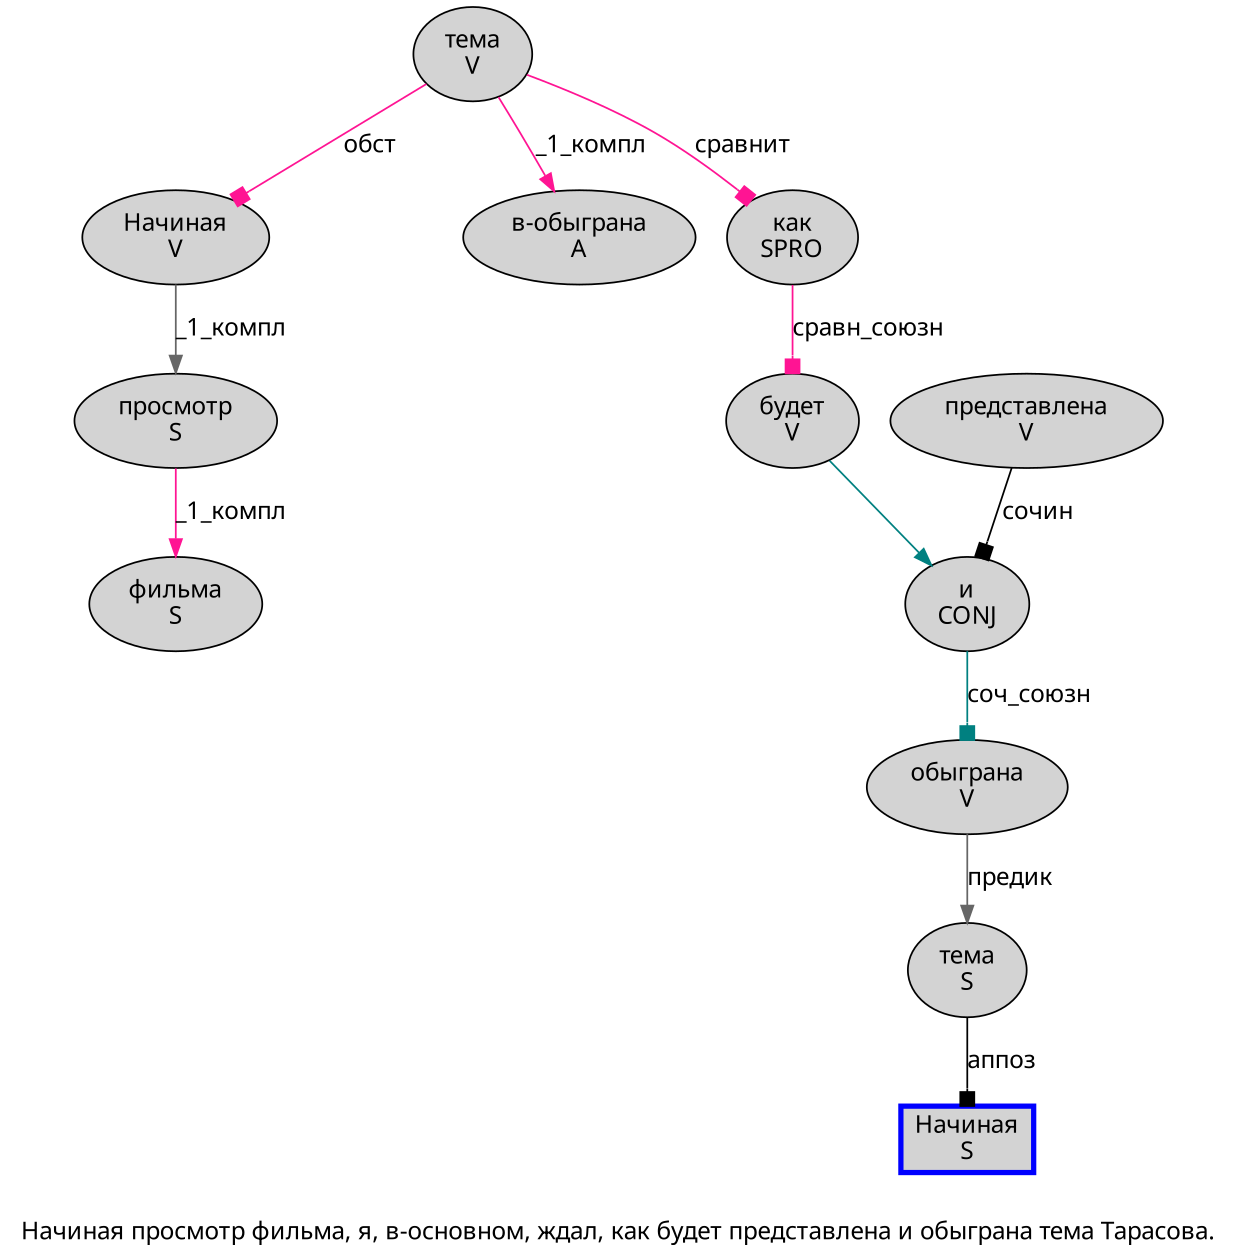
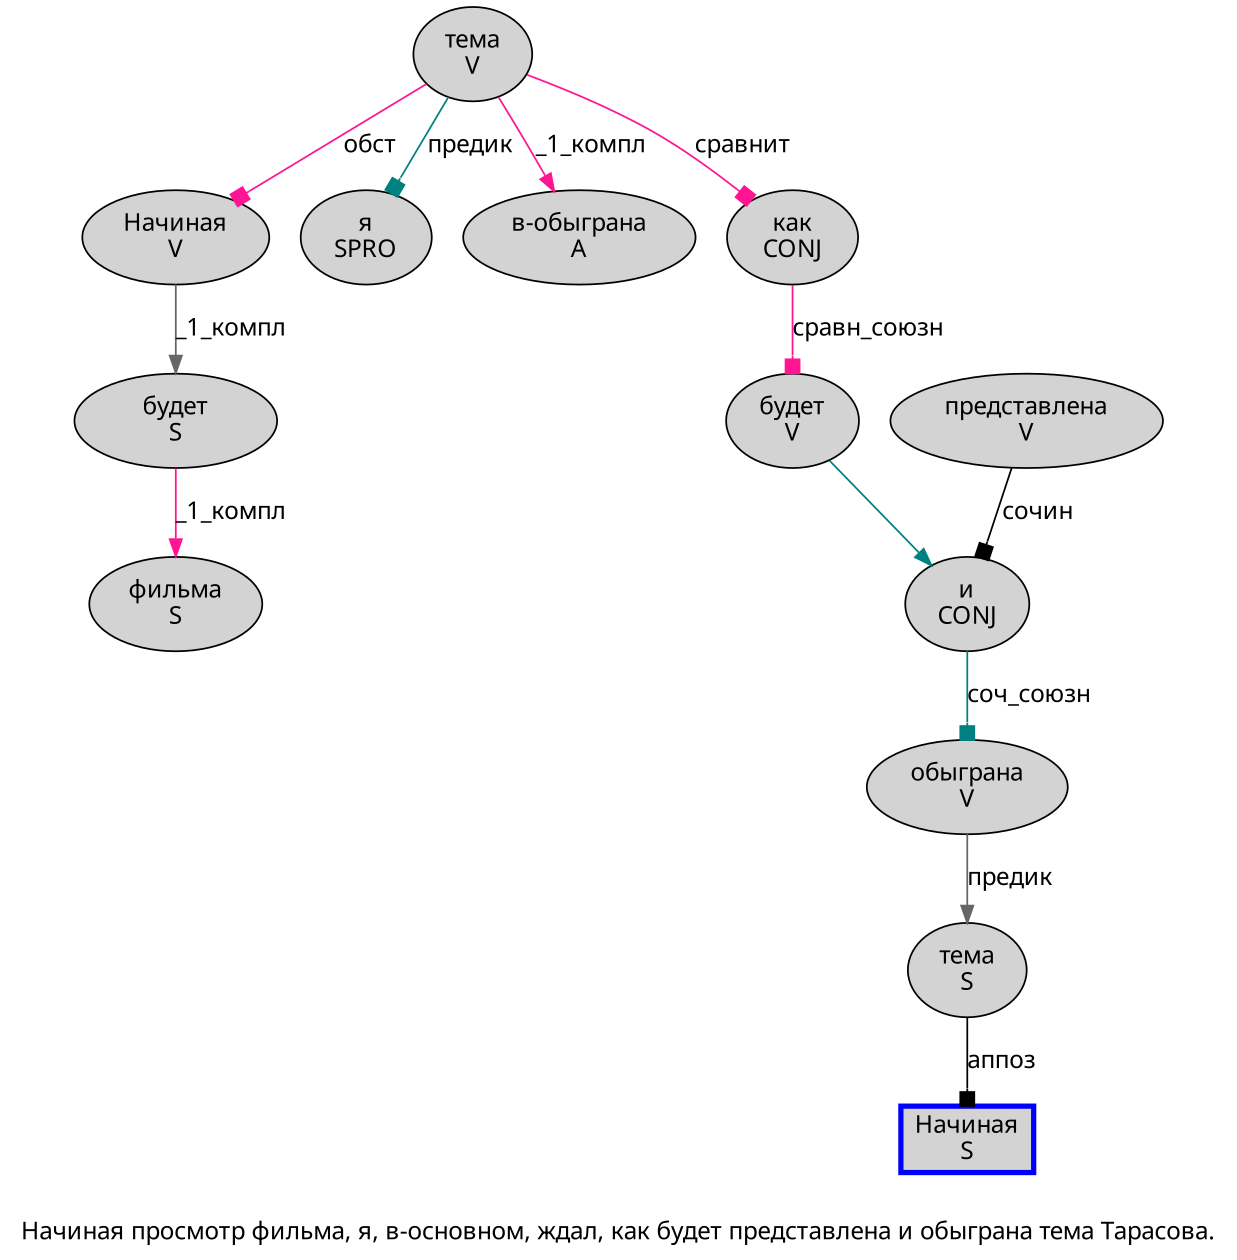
none -> (366, 237)
(793, 237) -> (793, 237)
(176, 421) -> (176, 421)
